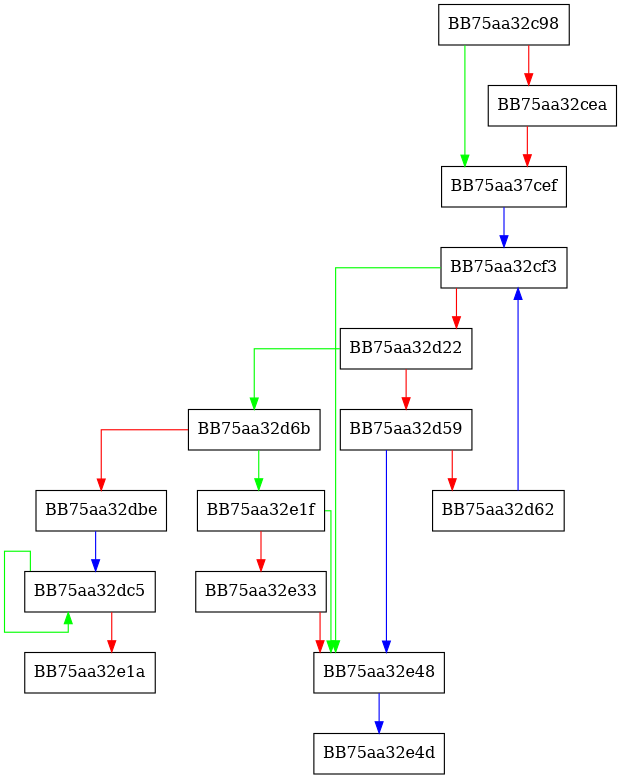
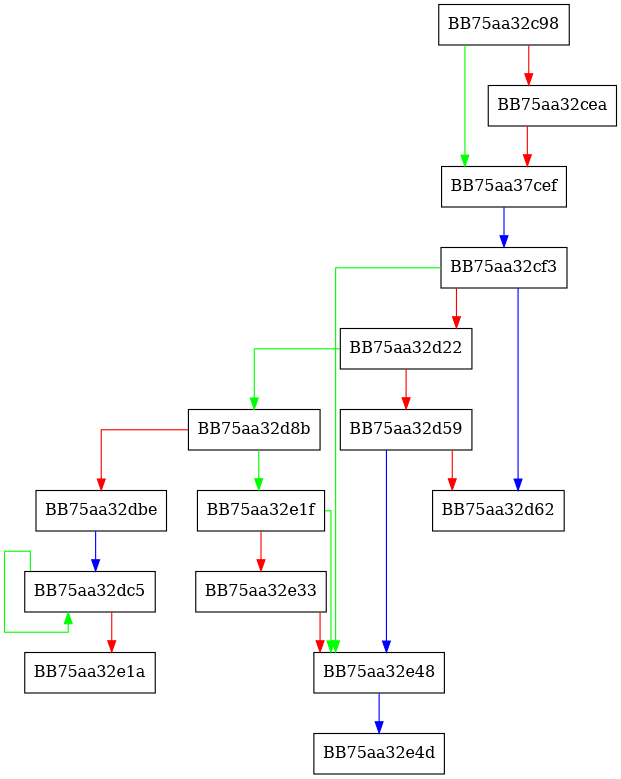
(518, 395) -> (518, 384)
(254, 430) -> (254, 430)
